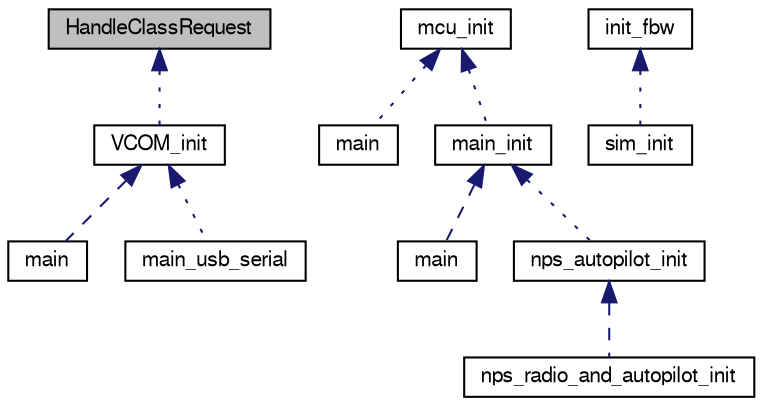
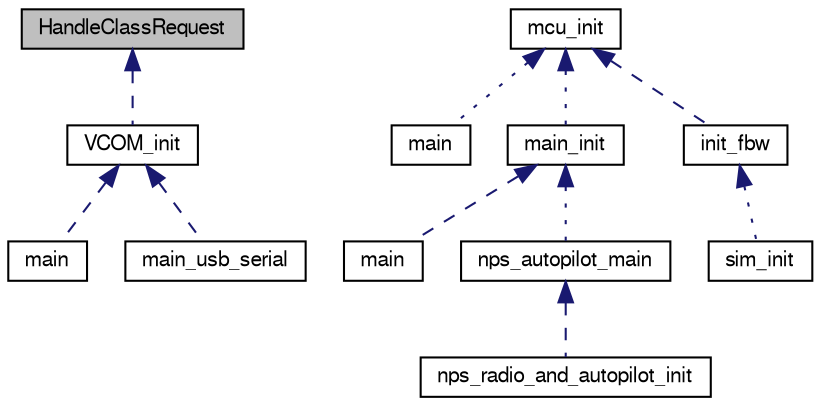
none -> (660, 93)
(160, 98) -> (133, 98)
(192, 213) -> (181, 212)
(609, 261) -> (566, 261)
